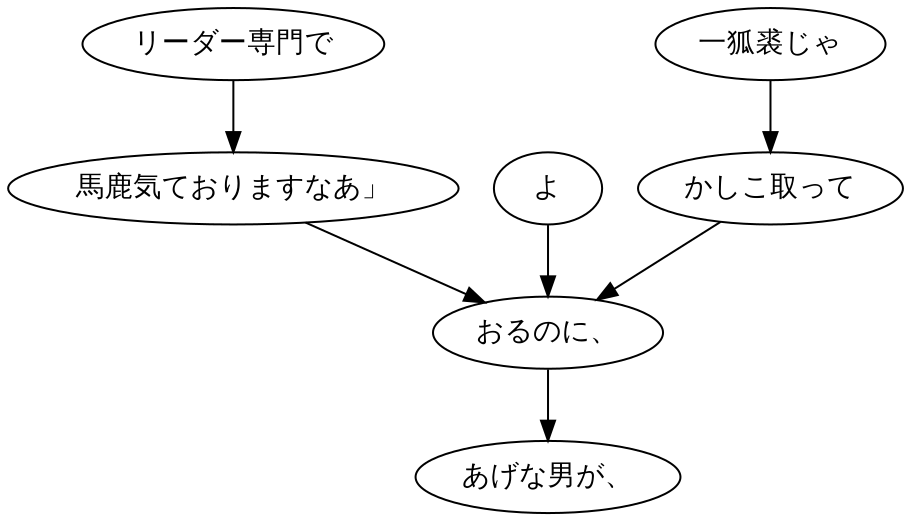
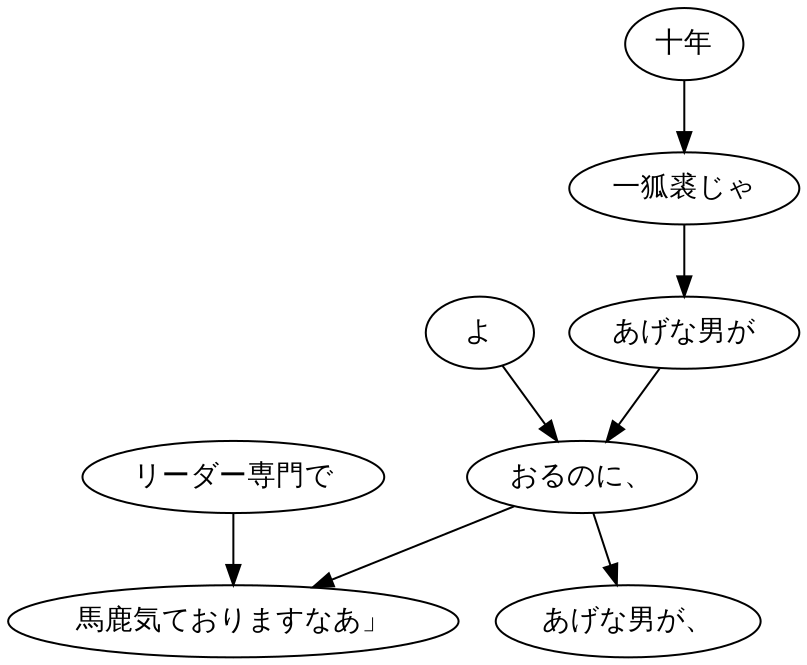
none -> (684, 44)
(770, 188) -> (684, 333)
(386, 258) -> (423, 543)
